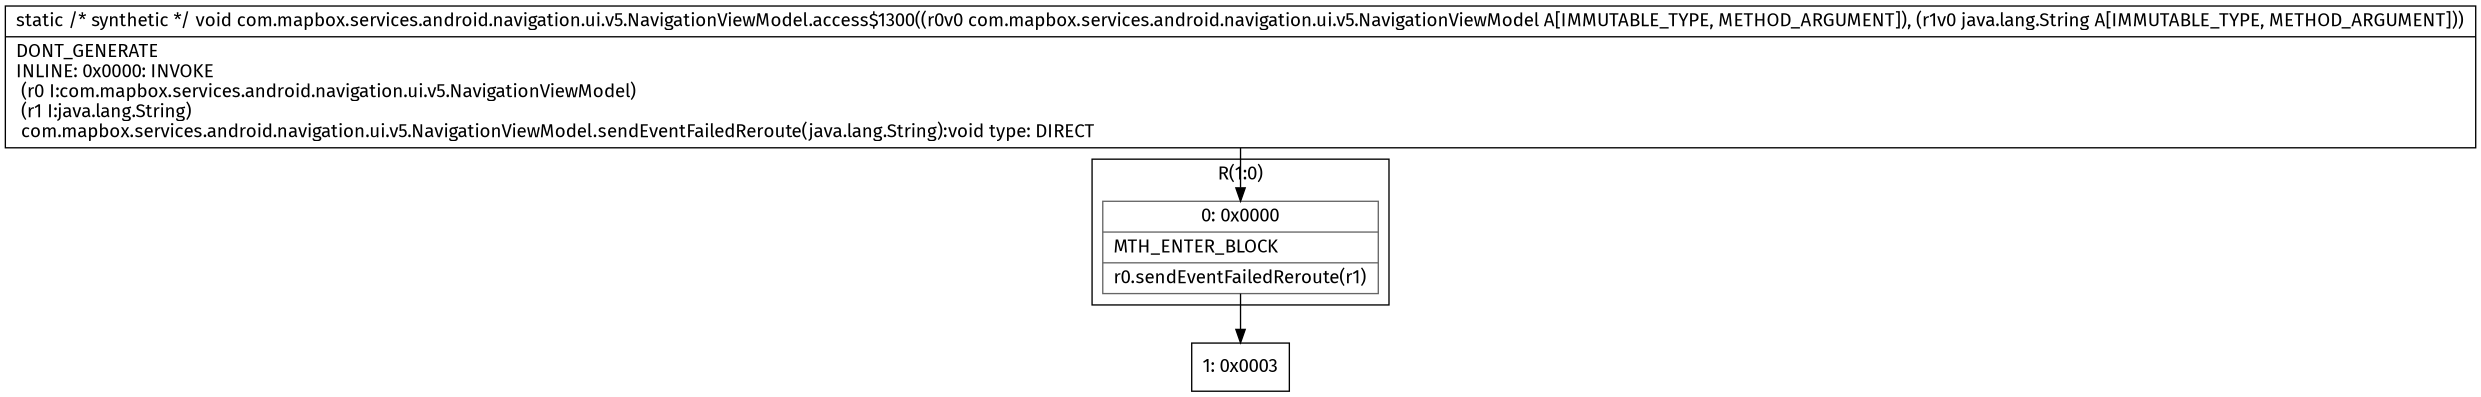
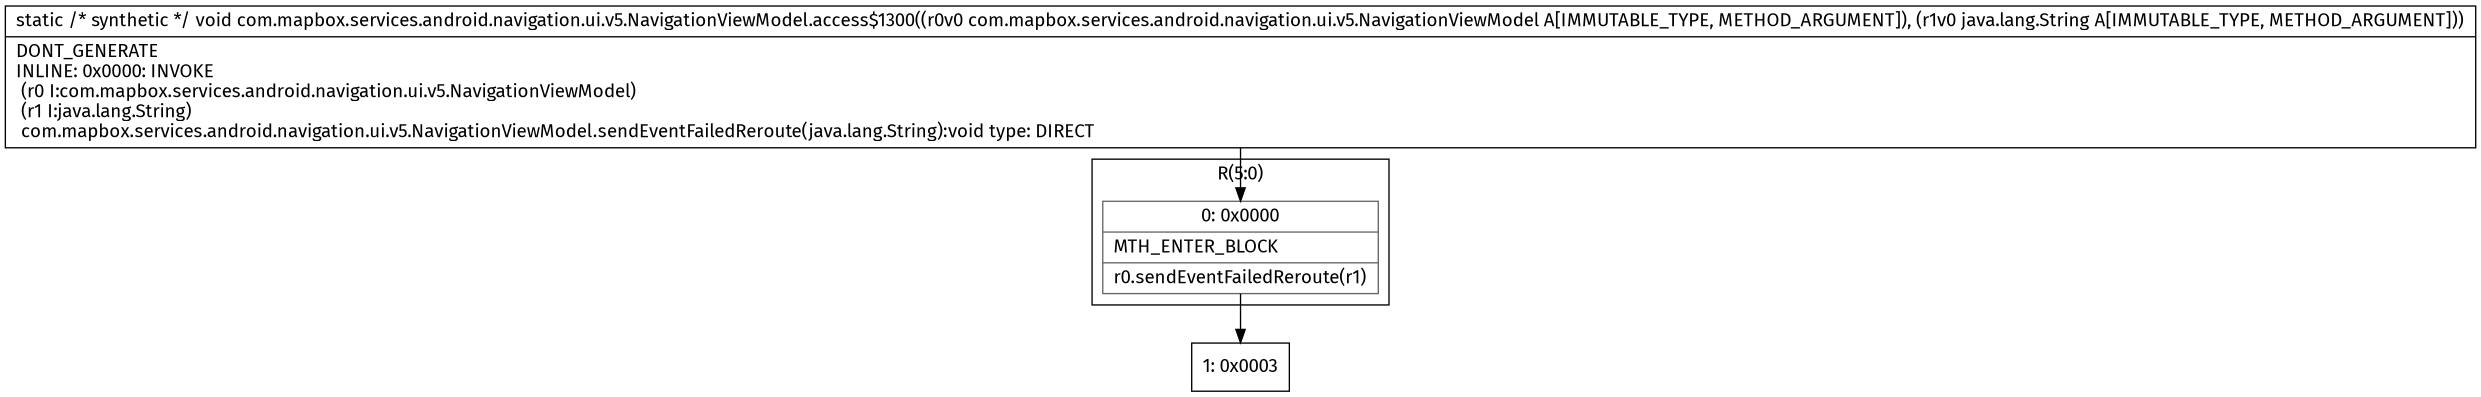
(1241, 175) -> (1241, 175)
